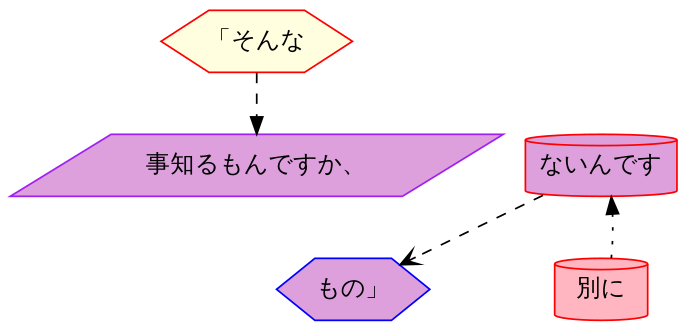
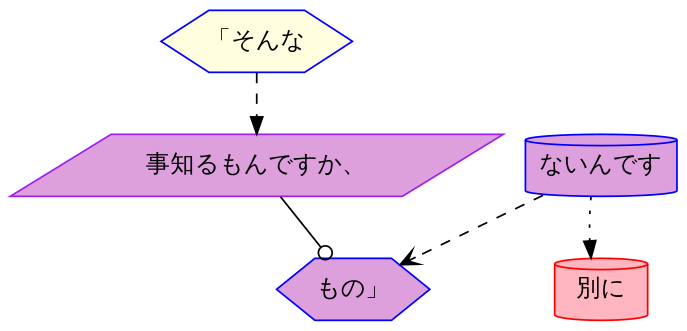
(257, 41) -> (257, 41)
(601, 165) -> (601, 165)
none -> (301, 222)
(613, 236) -> (590, 219)
